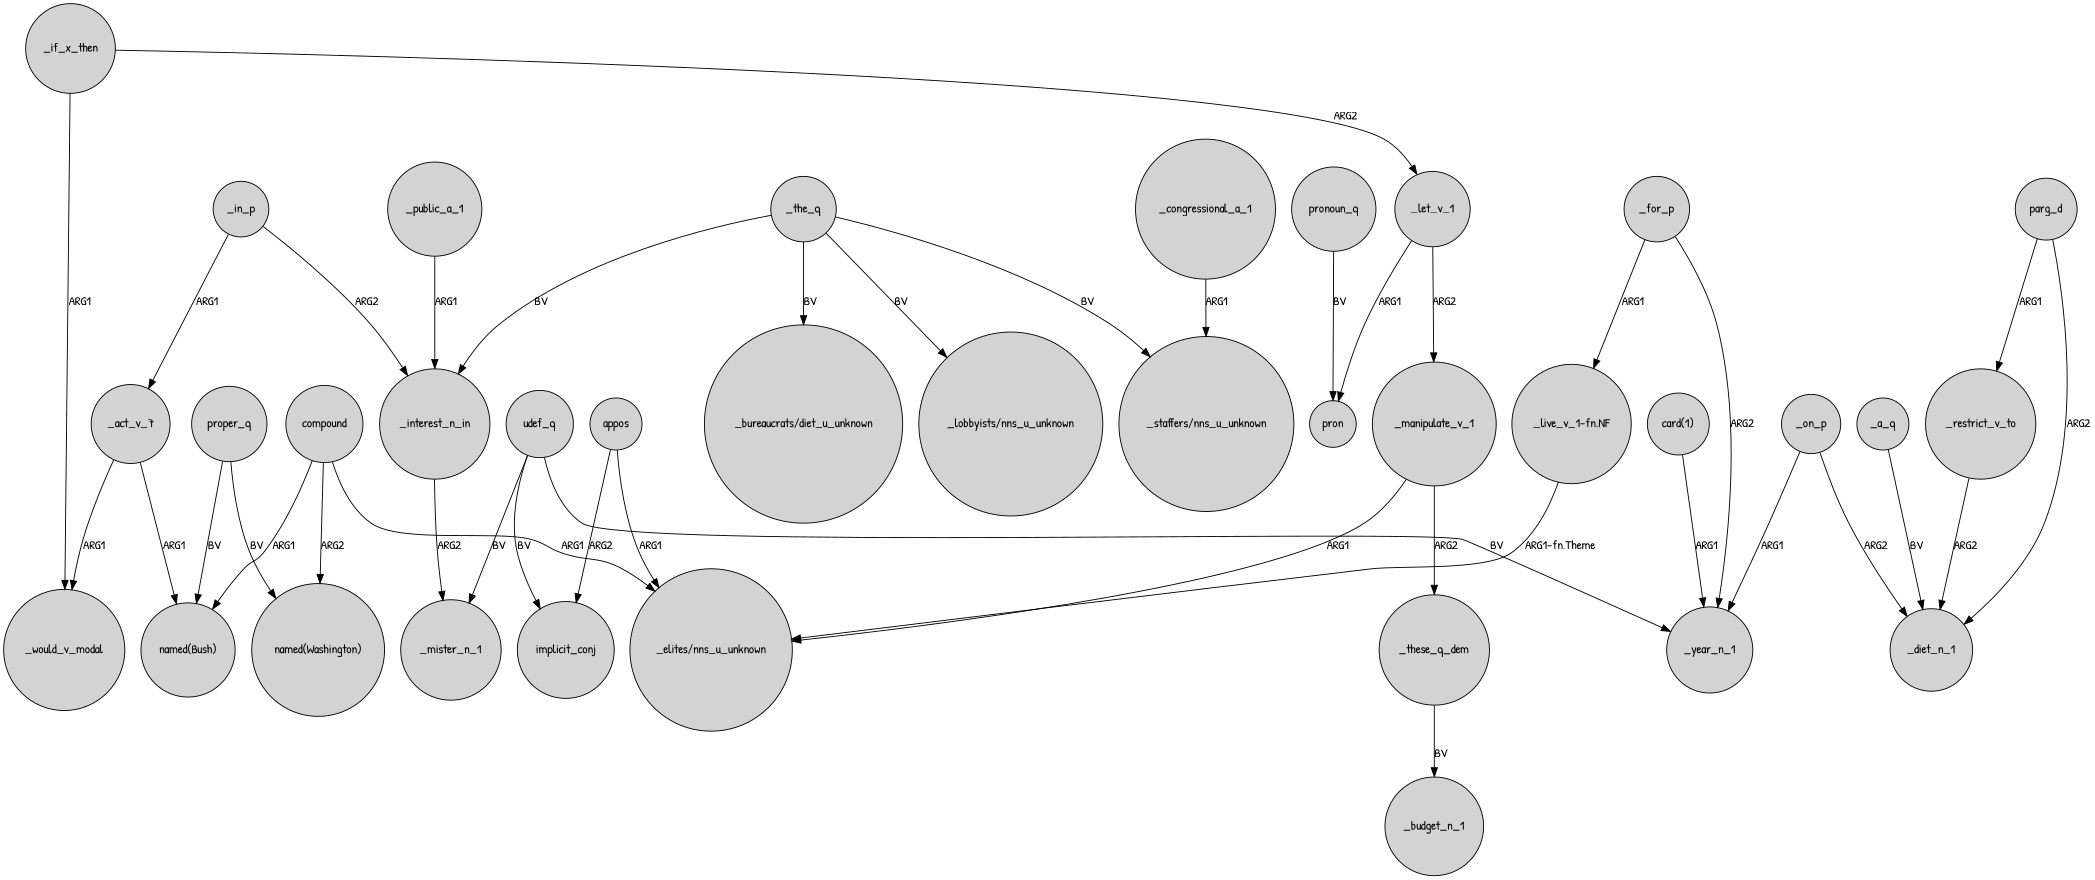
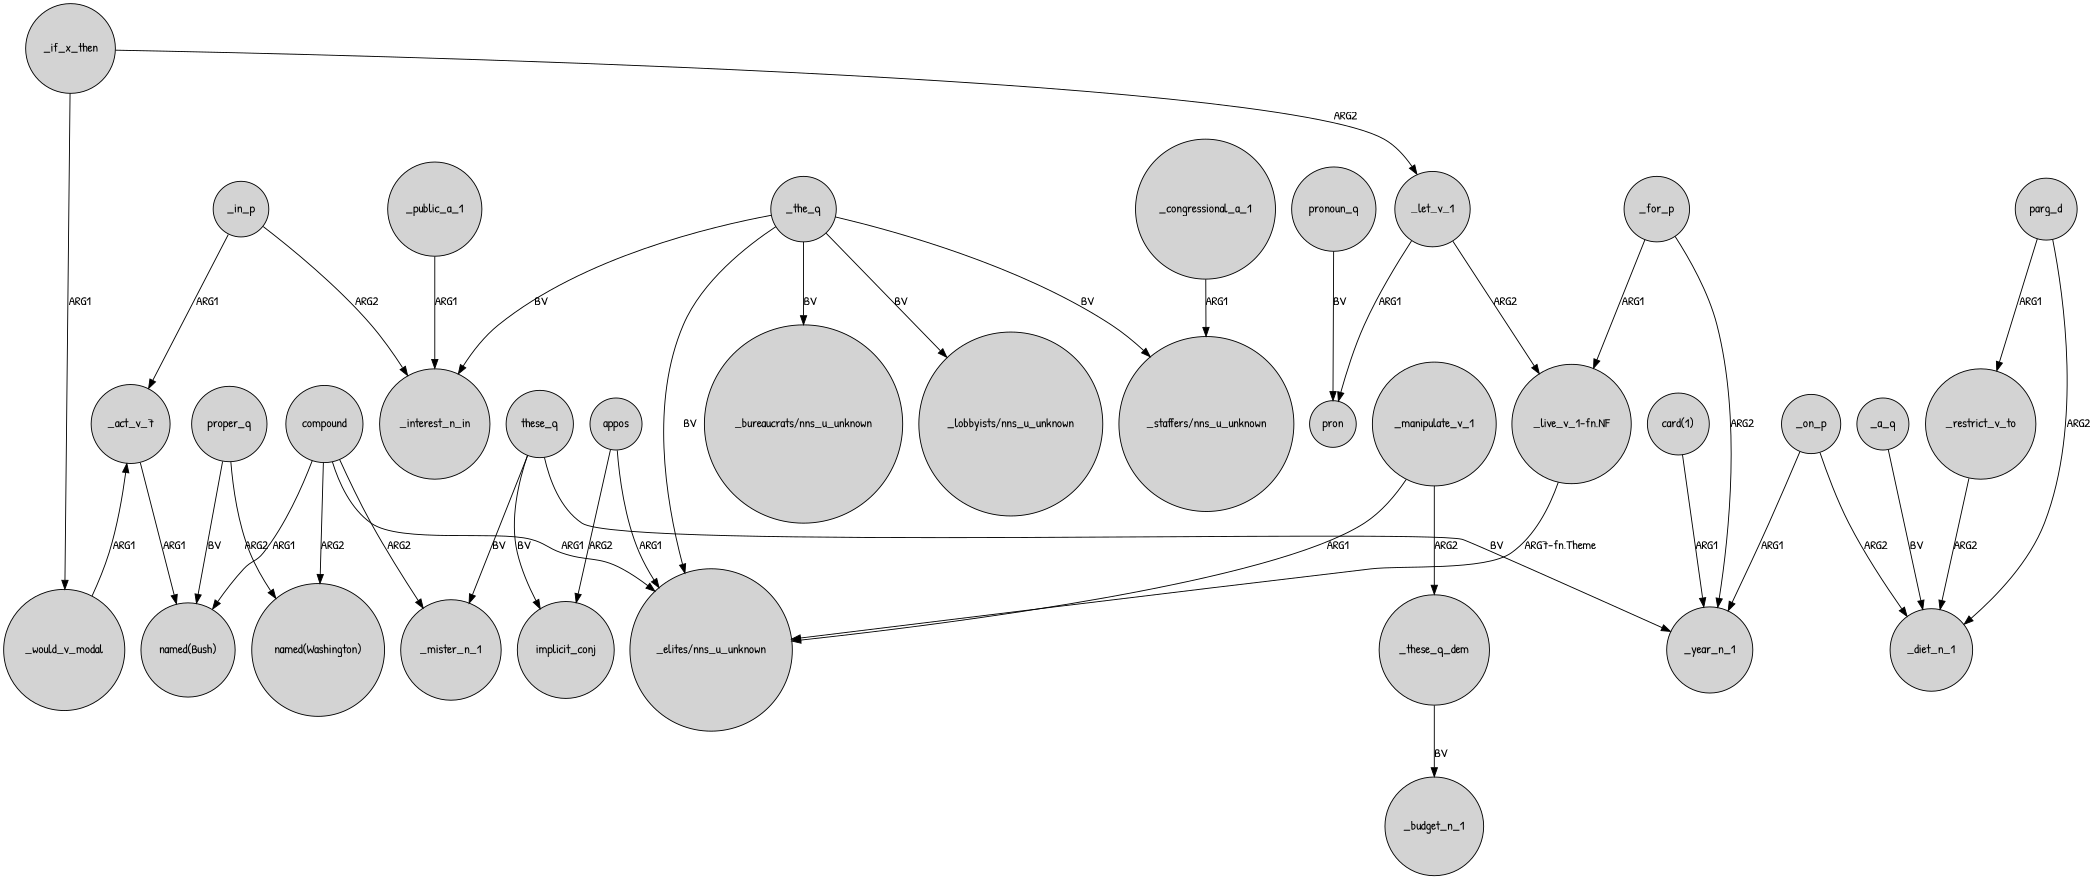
(1433, 300) -> (1494, 304)
none -> (669, 376)
(540, 424) -> (540, 424)
(804, 424) -> (804, 424)
(90, 519) -> (114, 536)
(437, 541) -> (376, 532)
(257, 546) -> (257, 546)
(1560, 546) -> (1560, 546)
